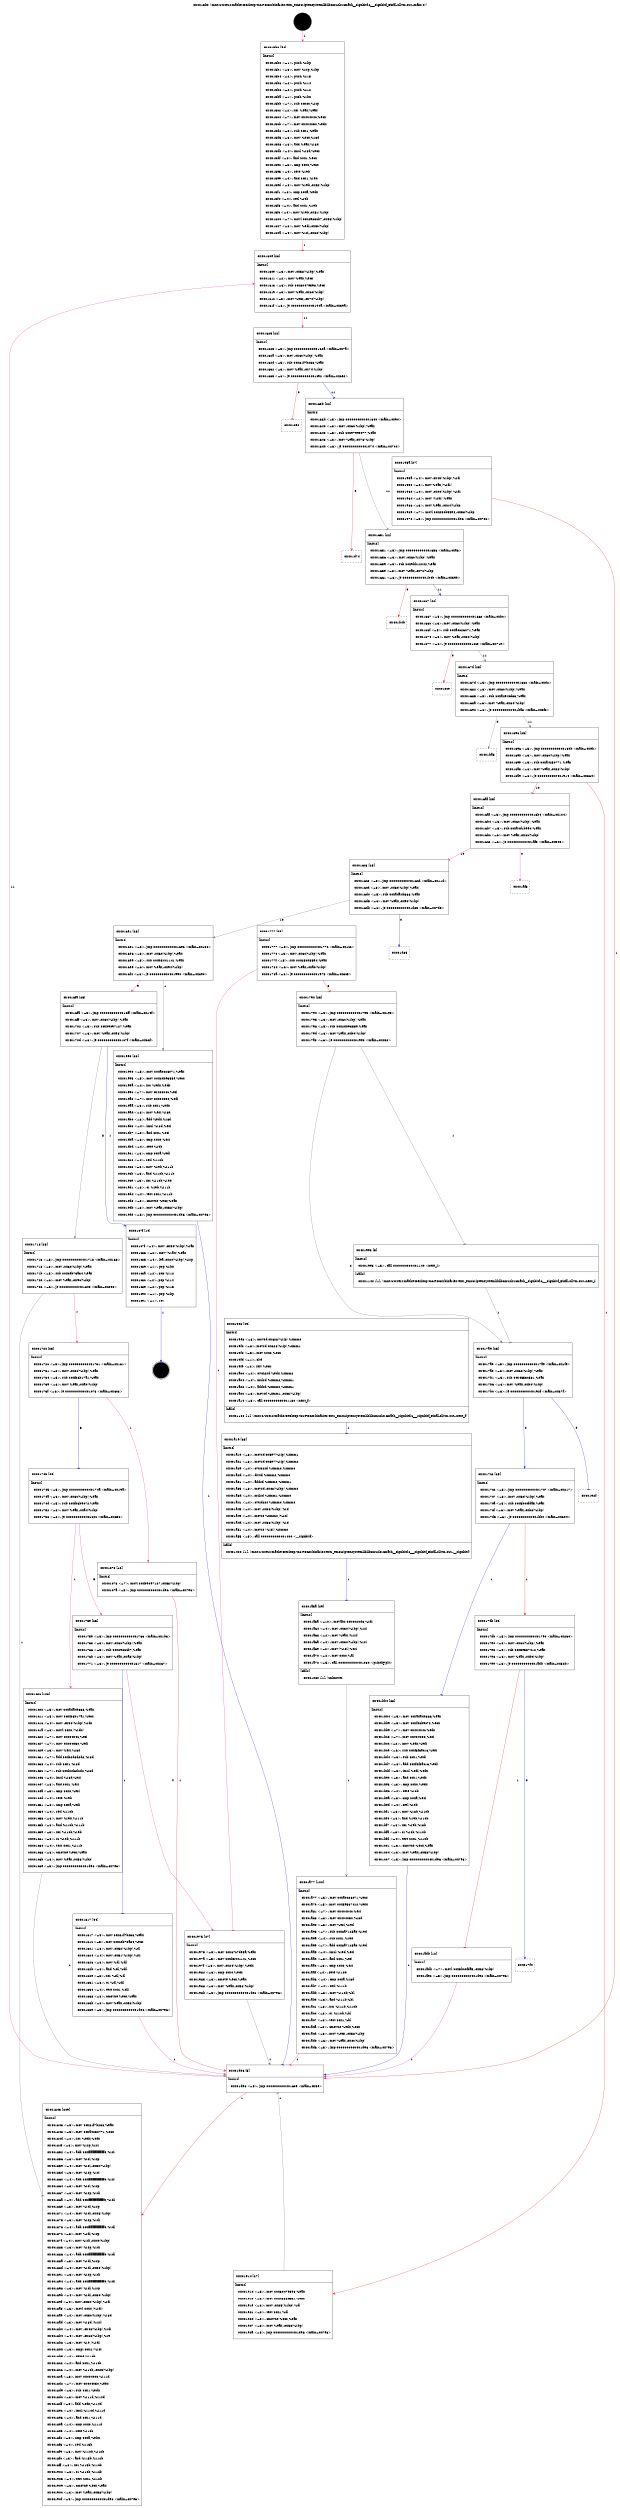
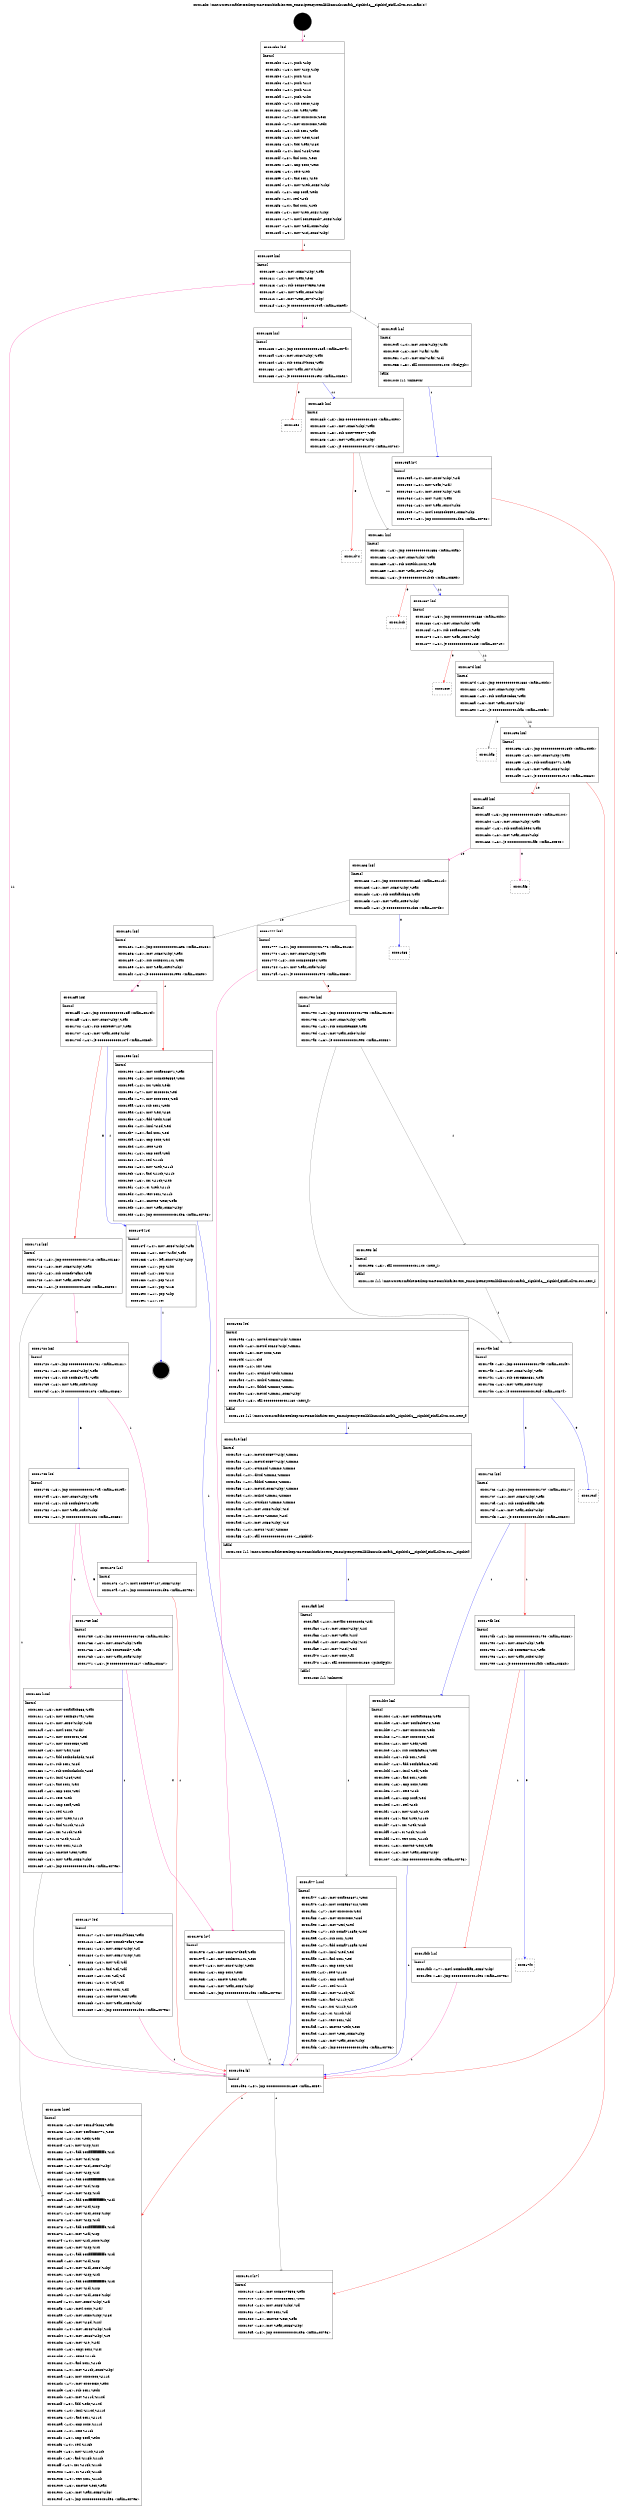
none -> (425, 355)
(163, 1014) -> (163, 1014)
(86, 1141) -> (86, 1141)
(283, 2182) -> (277, 2181)
